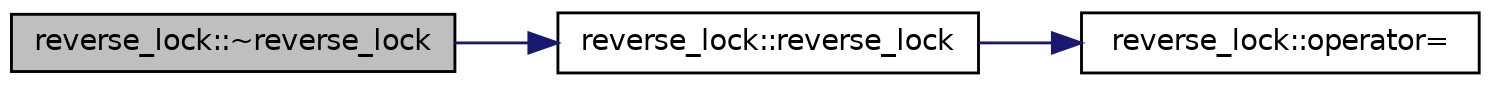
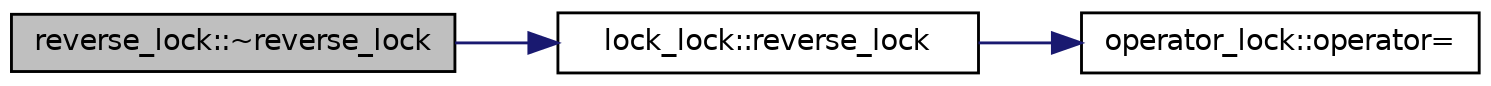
(768, 43) -> (768, 43)
(1280, 43) -> (1280, 43)
